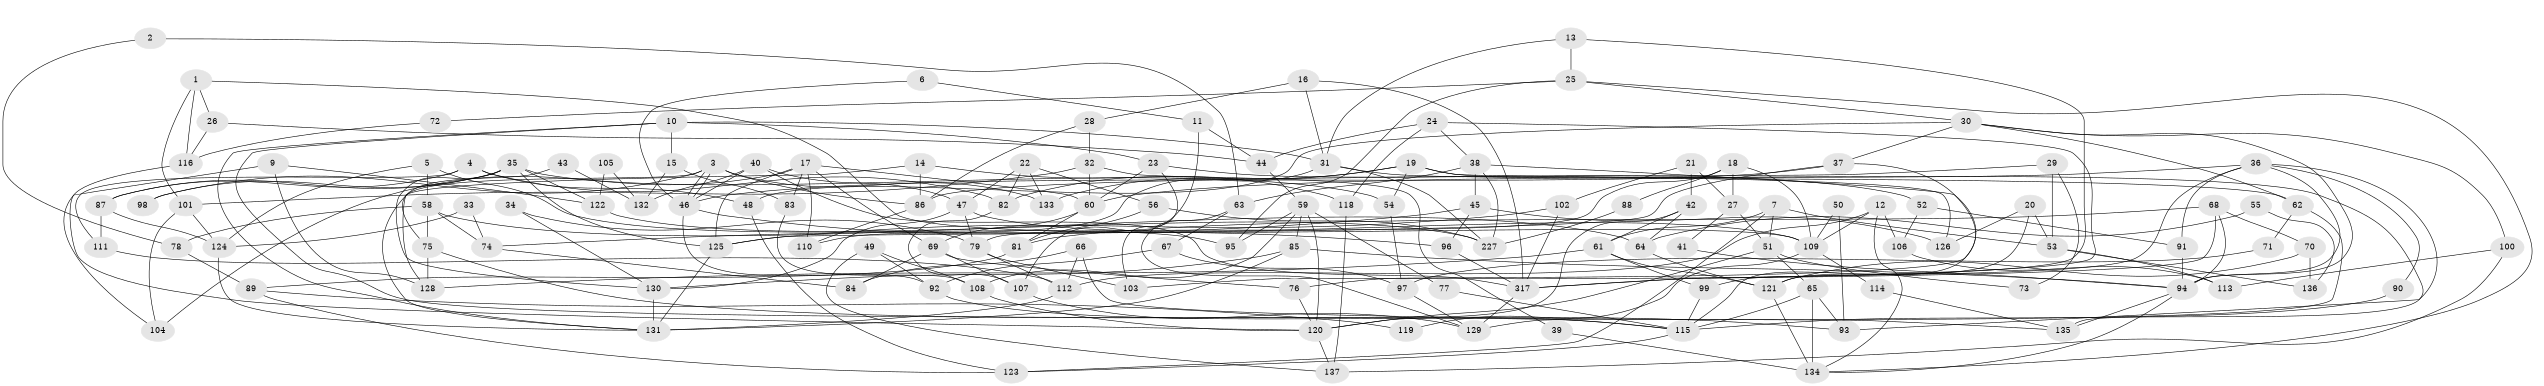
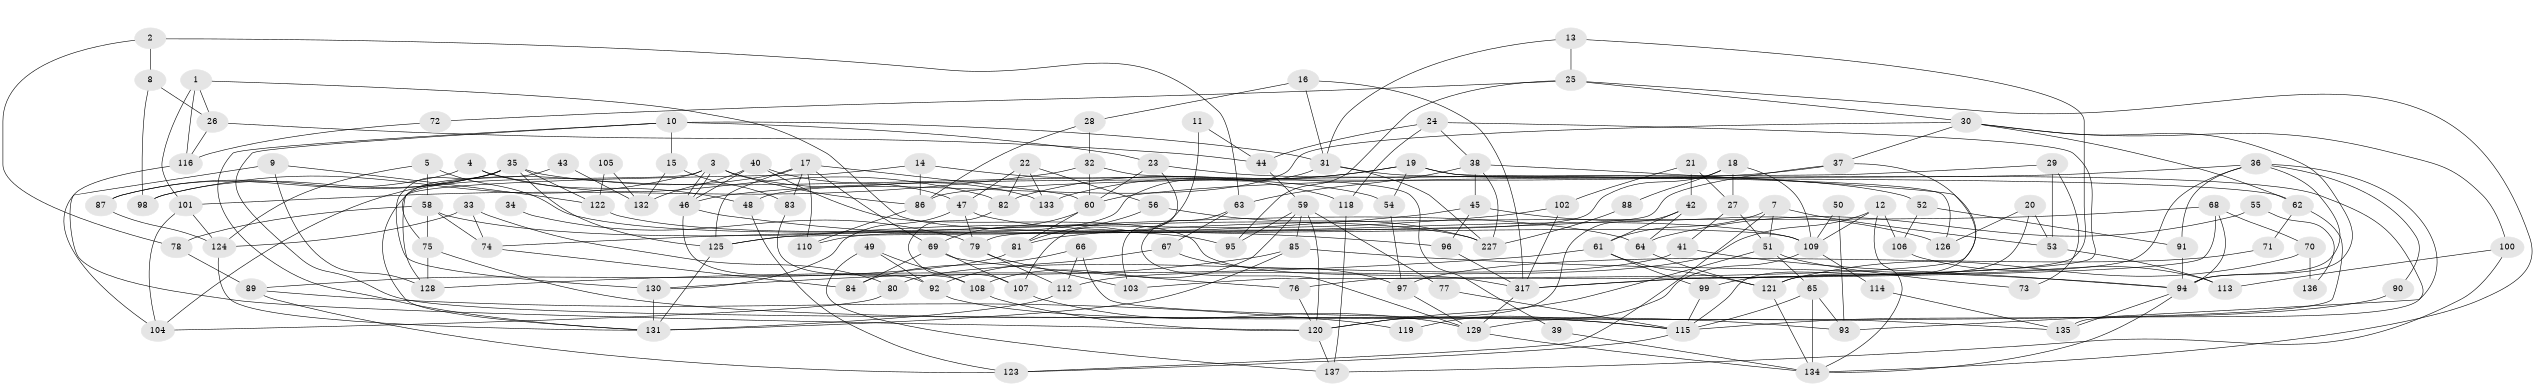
none -> (150, 80)
(923, 80) -> none
(101, 247) -> none
(582, 247) -> none
(2186, 269) -> none
none -> (893, 289)
none -> (1643, 354)
